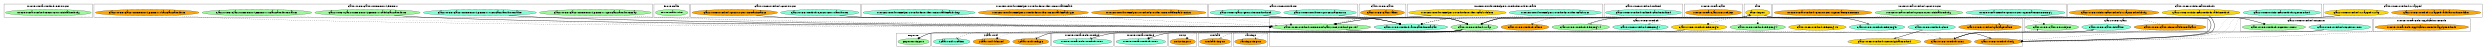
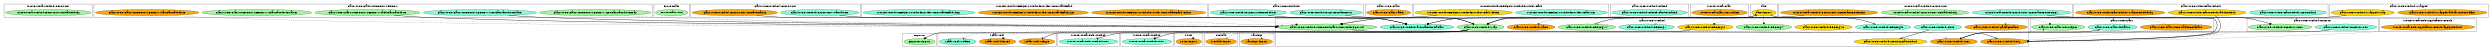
(1245, 13) -> (1248, 13)
(1610, 17) -> (1616, 17)
